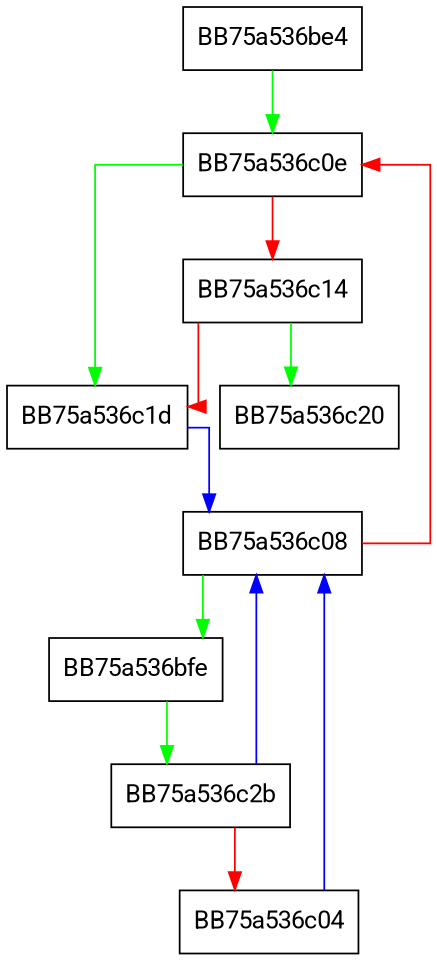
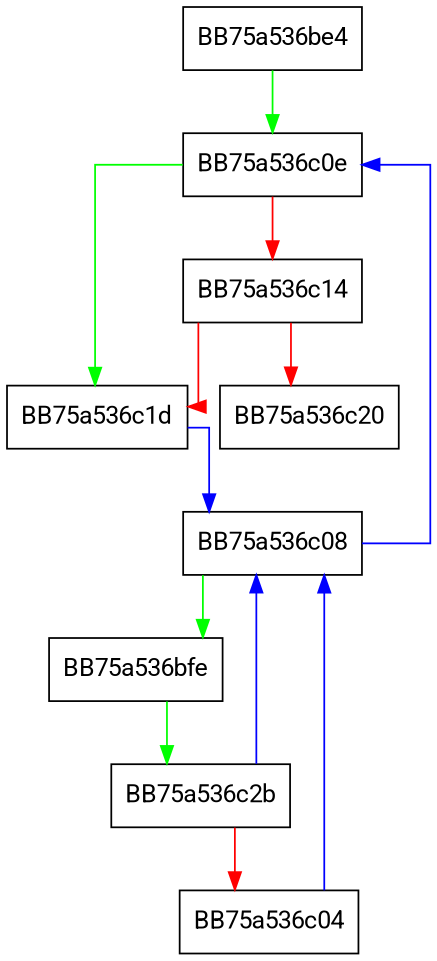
(291, 345) -> (291, 345)
(430, 363) -> (430, 363)
